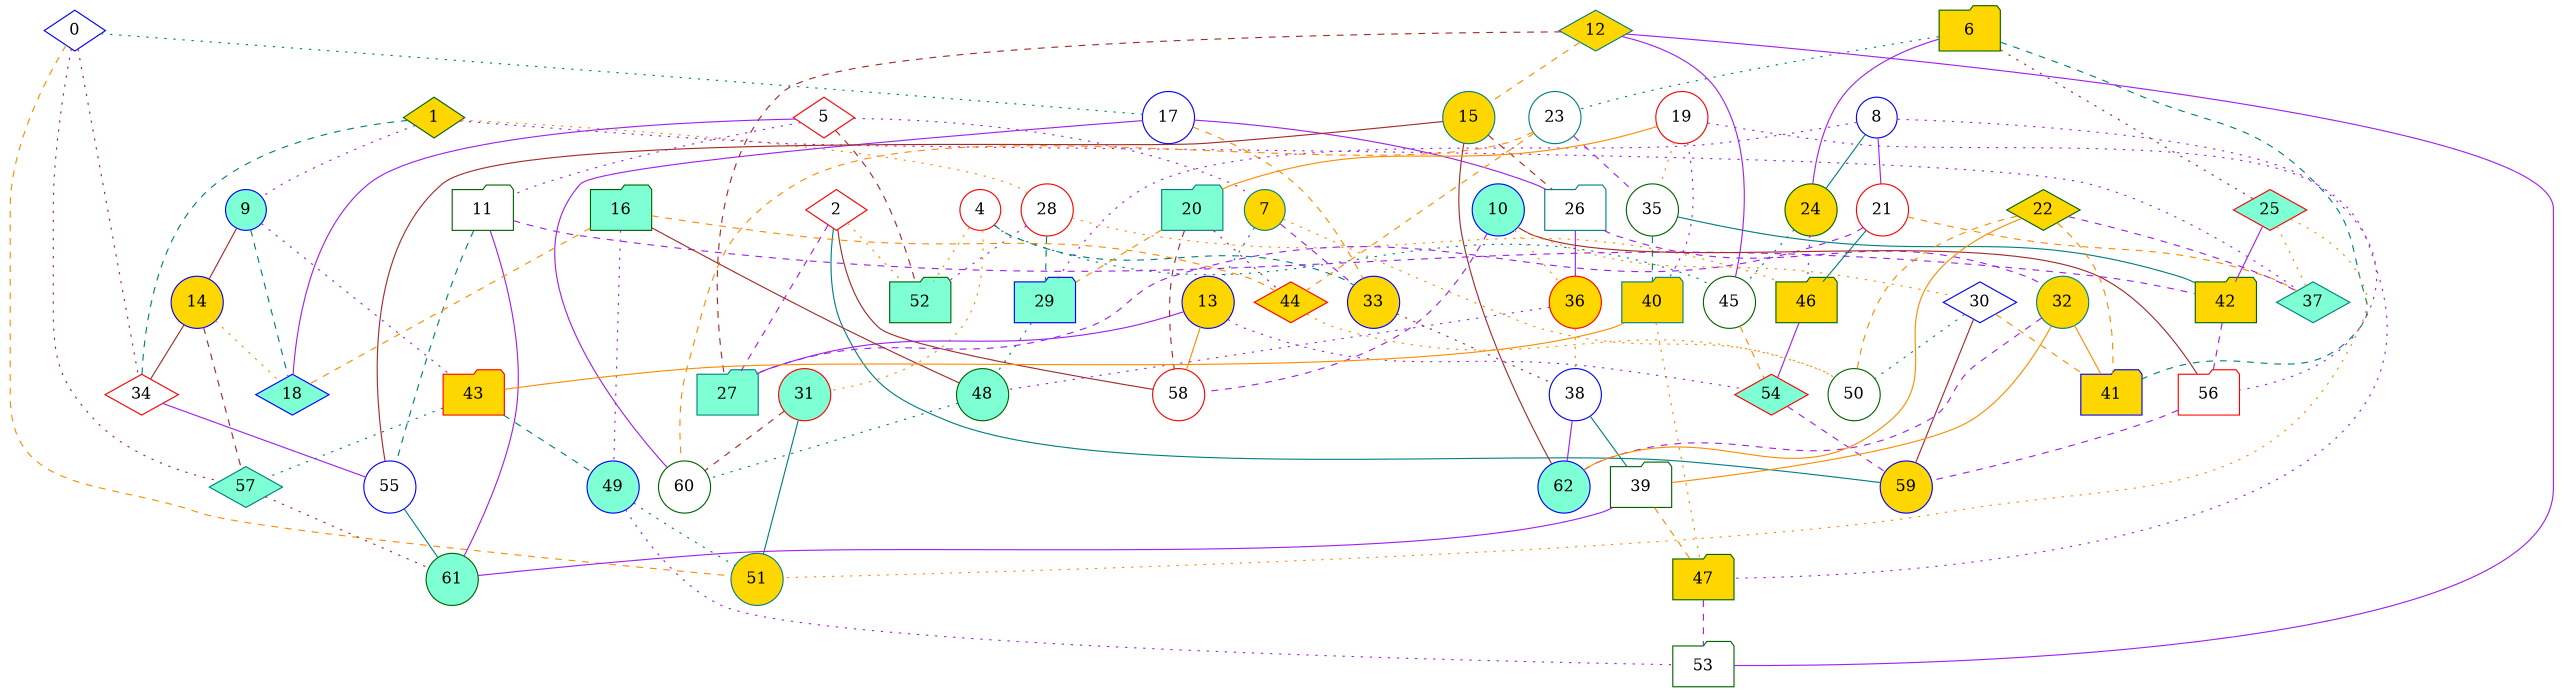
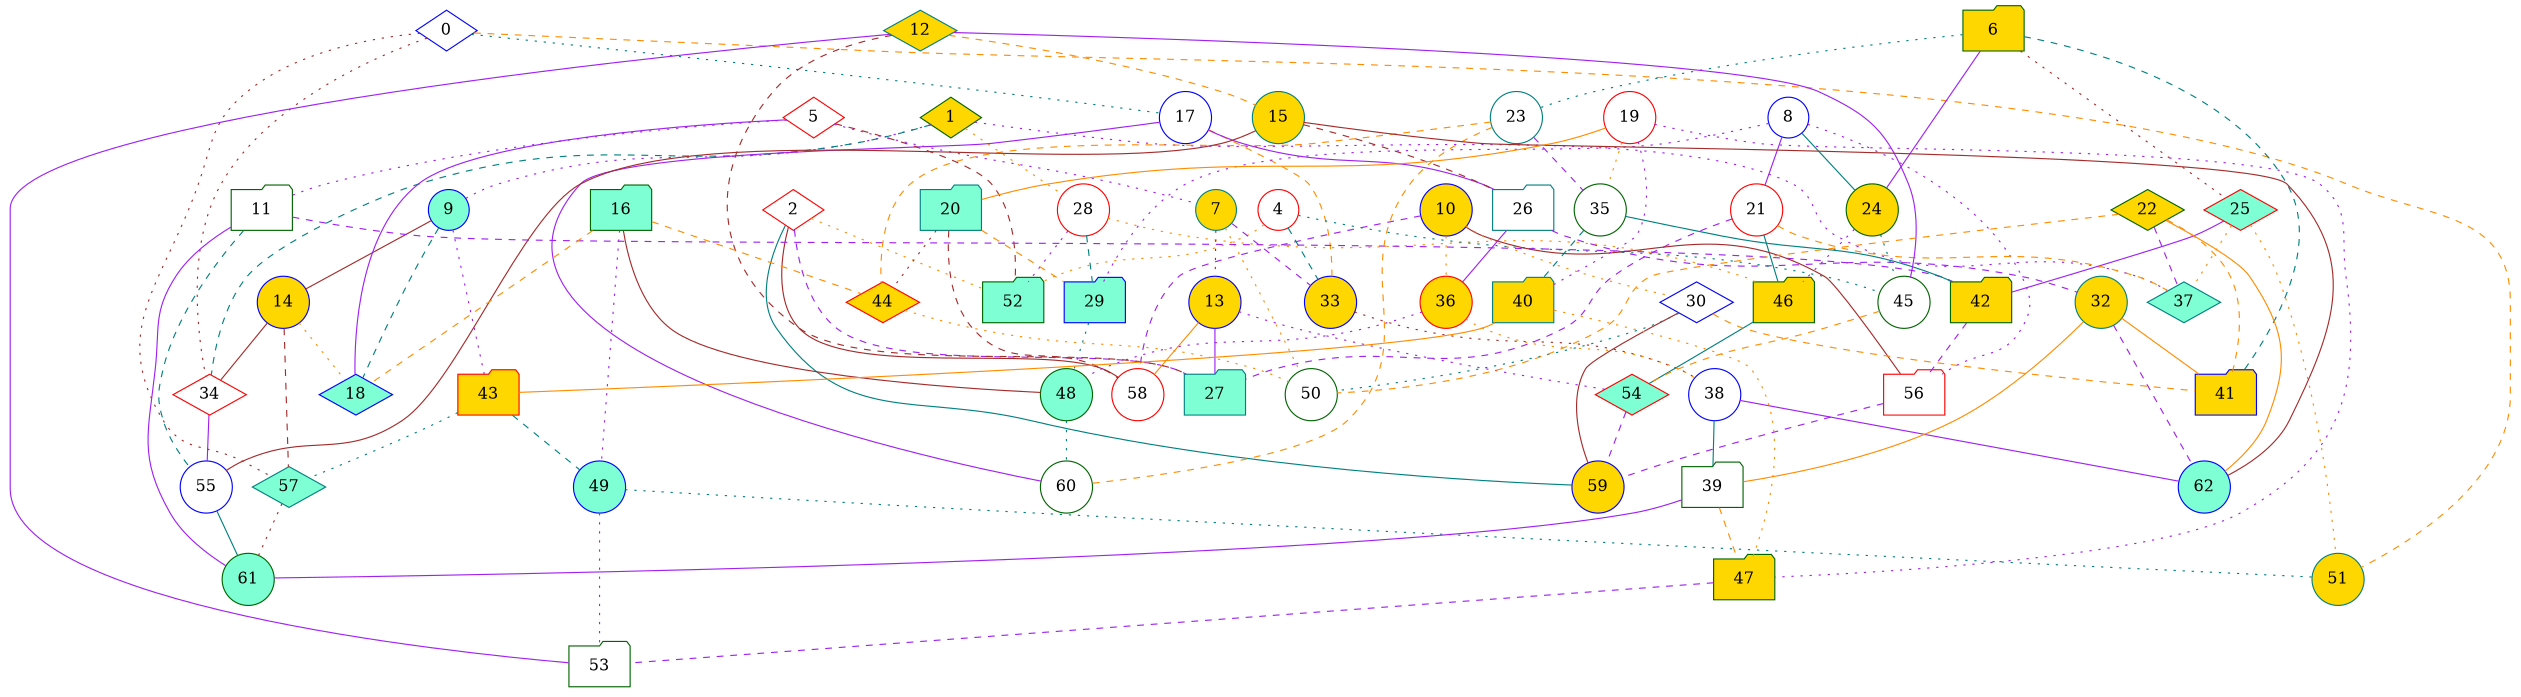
(1498, 210) -> (1446, 210)
(1238, 254) -> (1216, 254)
(1788, 350) -> (1717, 344)
(805, 395) -> none
